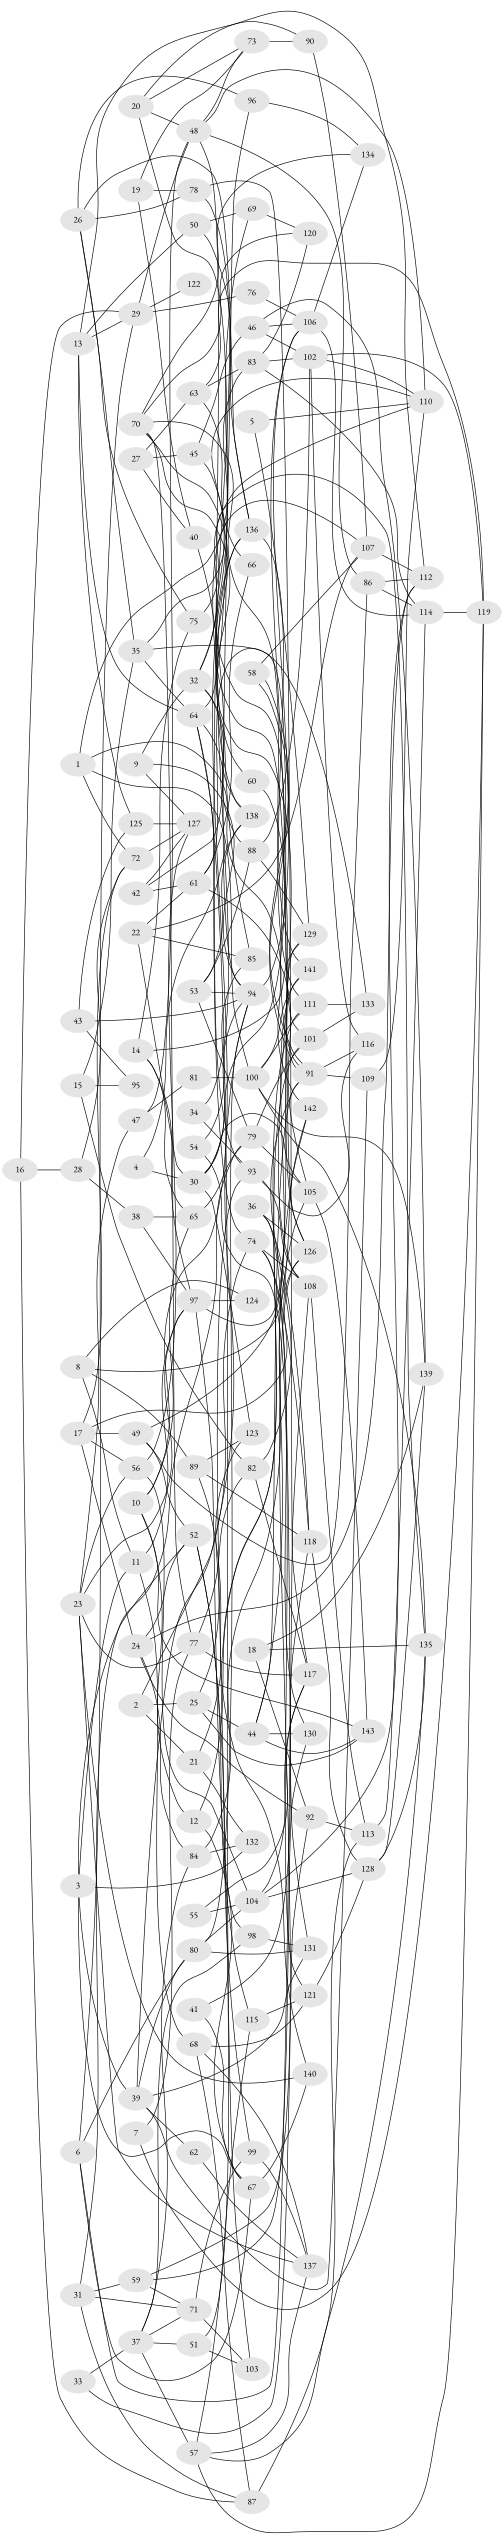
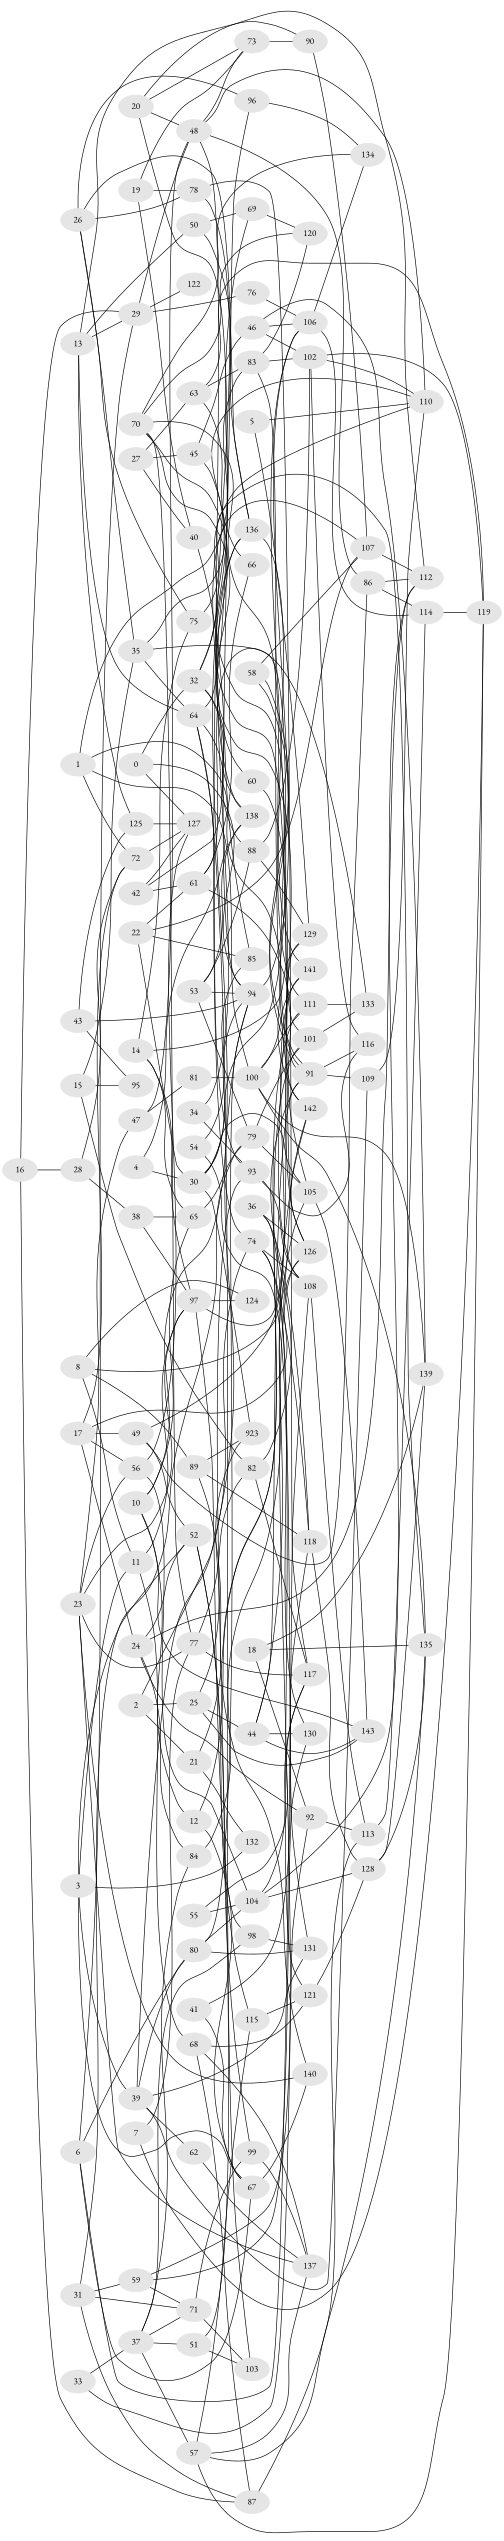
(372, 468) -> (276, 737)
(136, 765) -> (136, 765)
(252, 1434) -> (252, 1434)
(223, 1849) -> none
